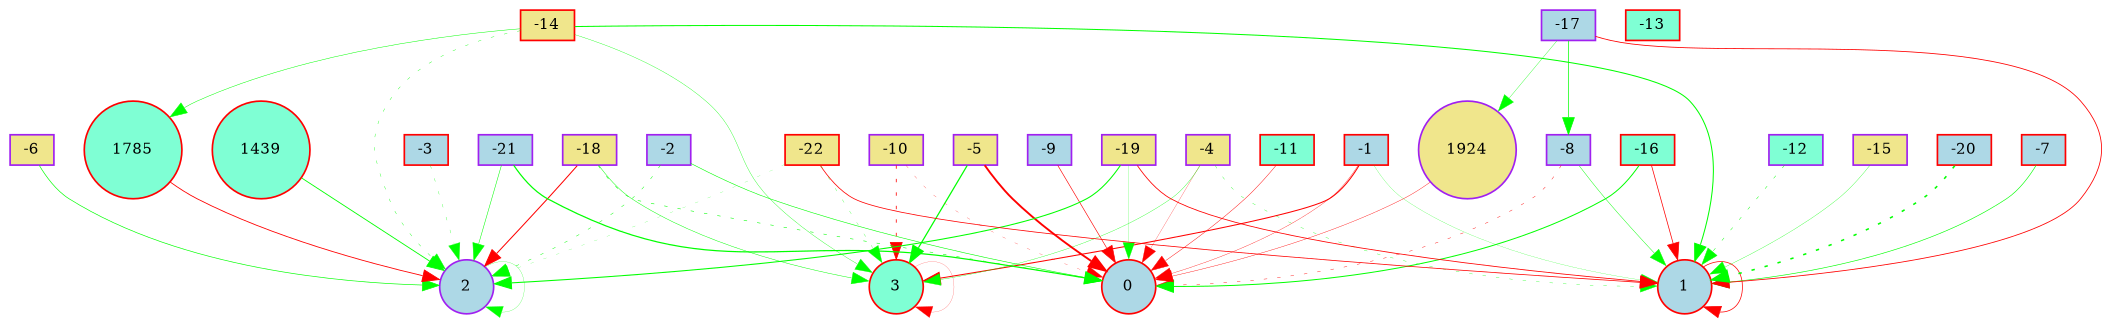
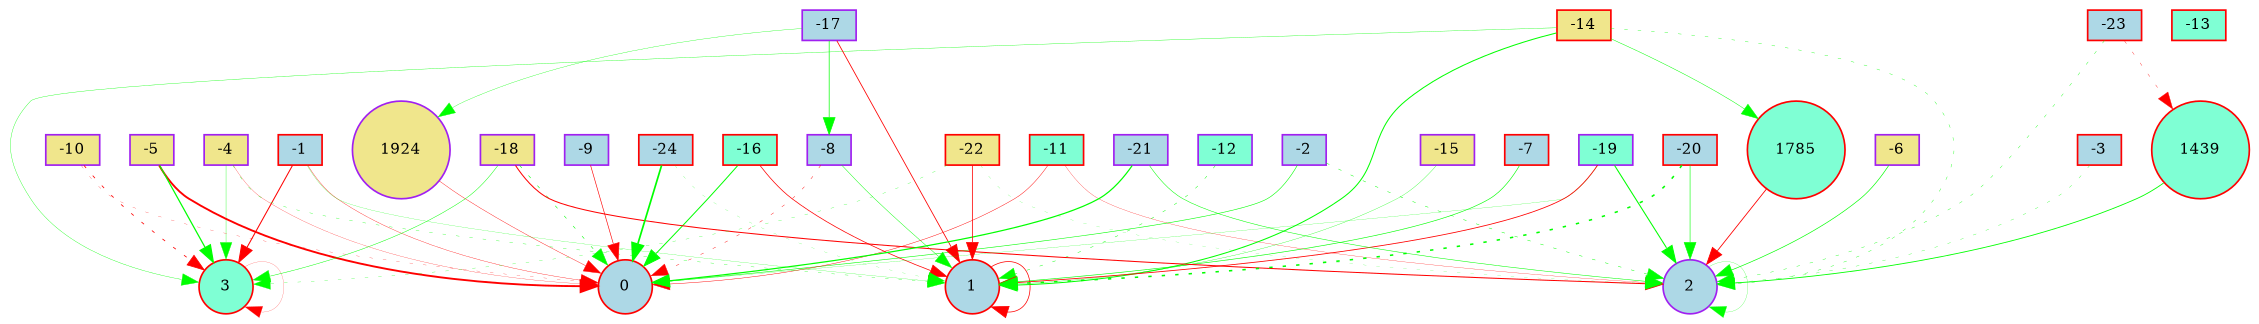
none -> (2115, 25)
none -> (666, 150)
(1129, 150) -> (1606, 150)
none -> (1690, 204)
none -> (1345, 255)
